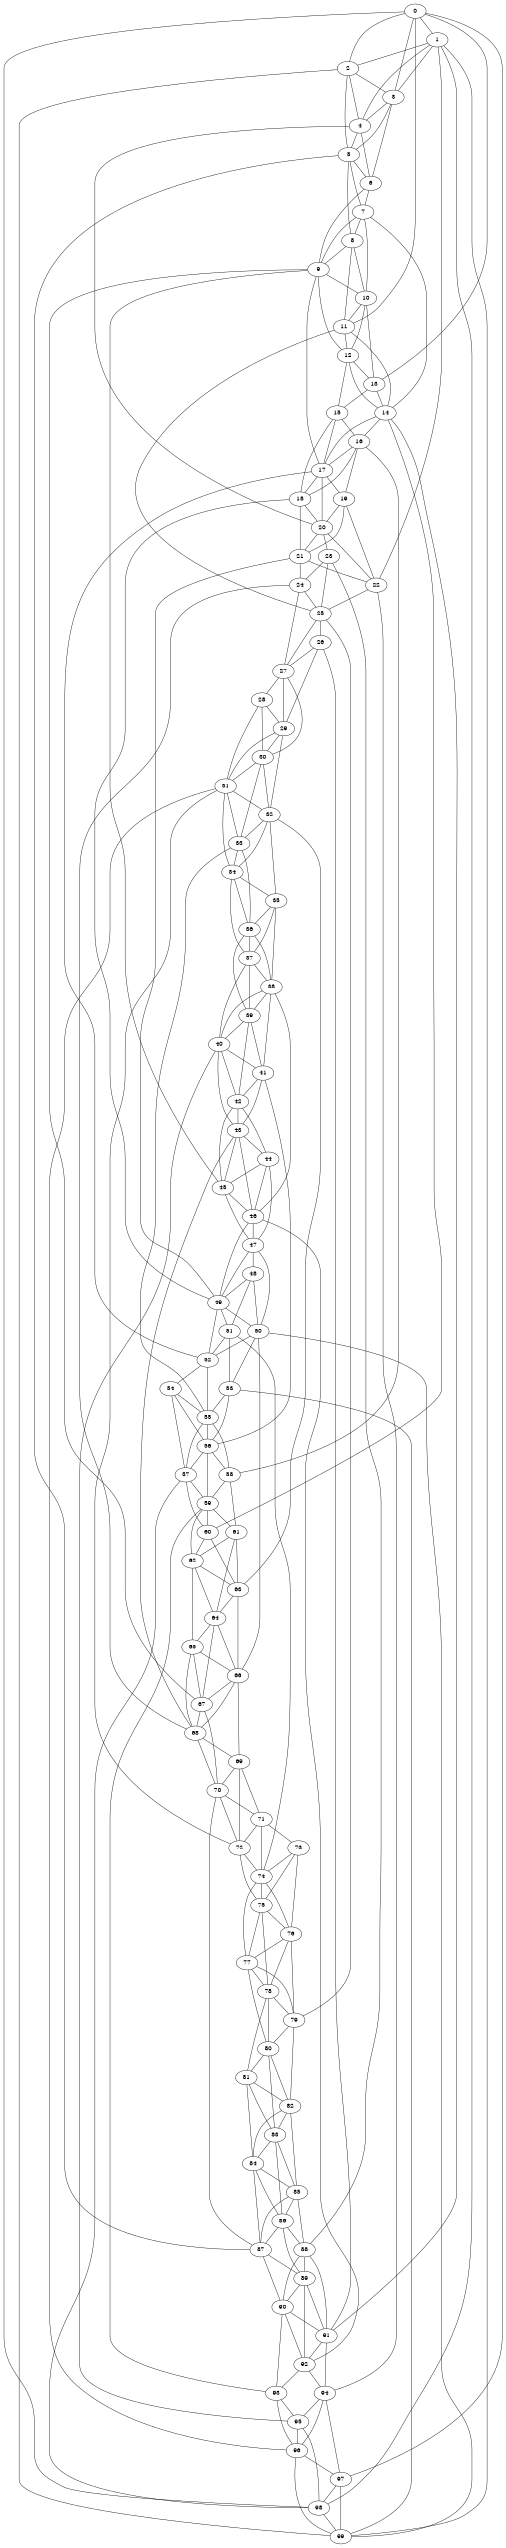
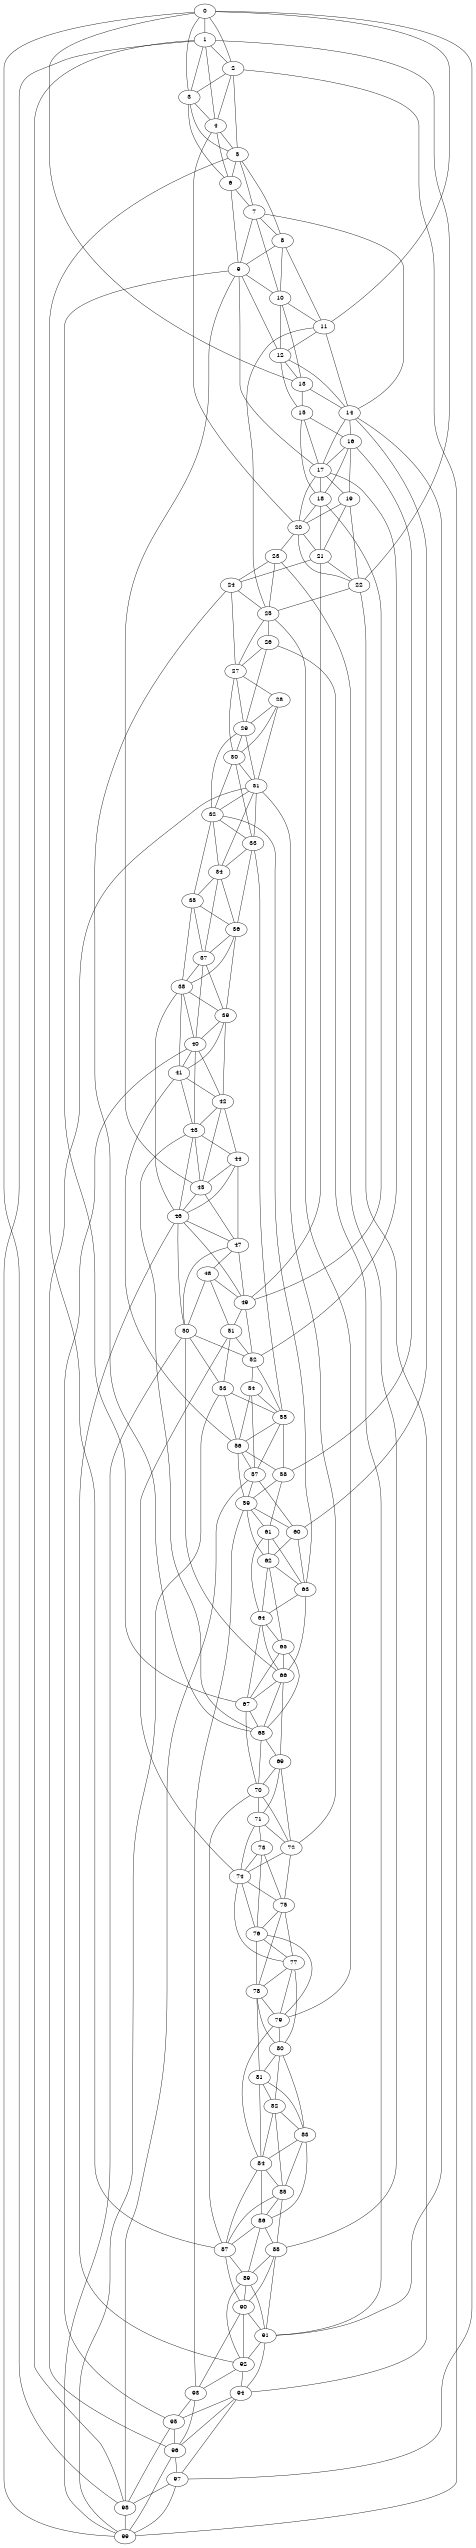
(238, 1317) -> (179, 1274)
(292, 2063) -> (242, 2088)
